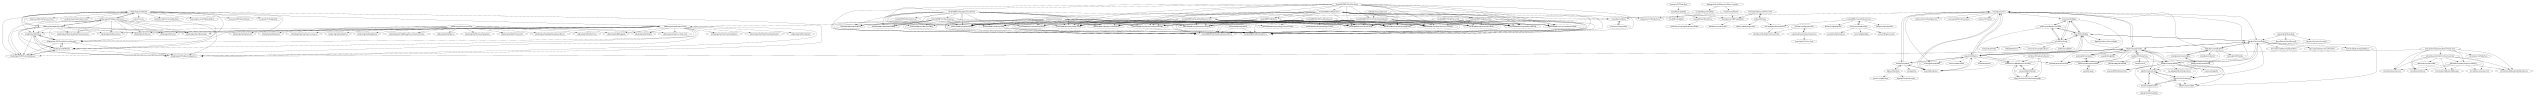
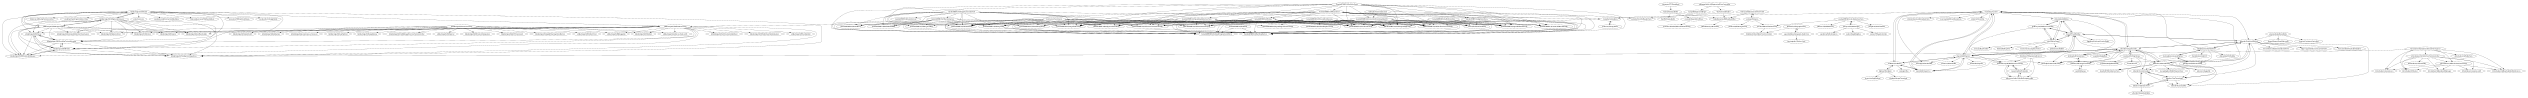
(1481, 27) -> (1477, 27)
